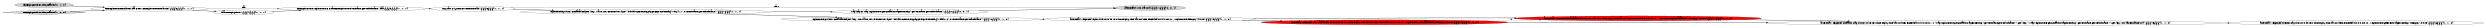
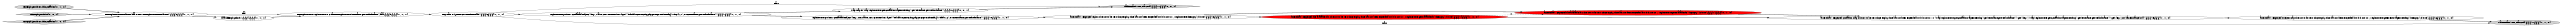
(1150, 8) -> (1150, 6)
none -> (44, 14)
none -> (2524, 23)
